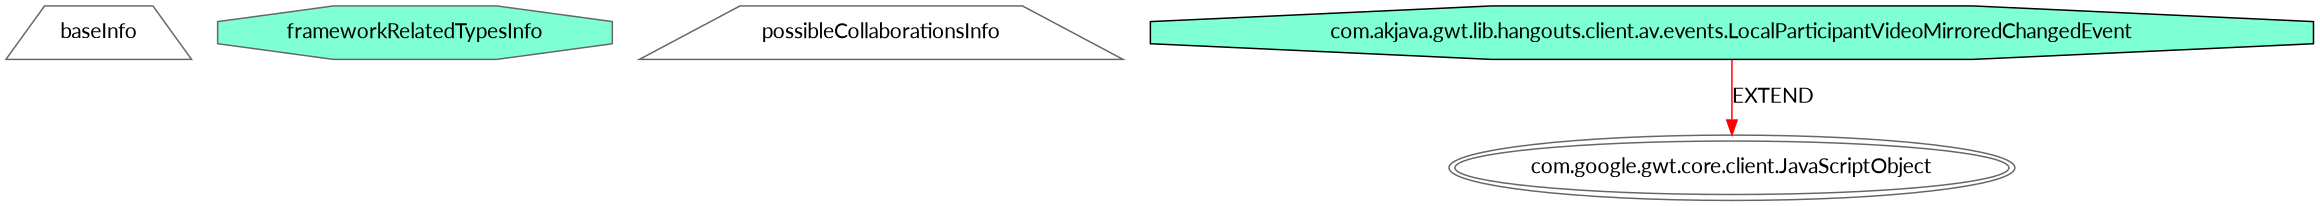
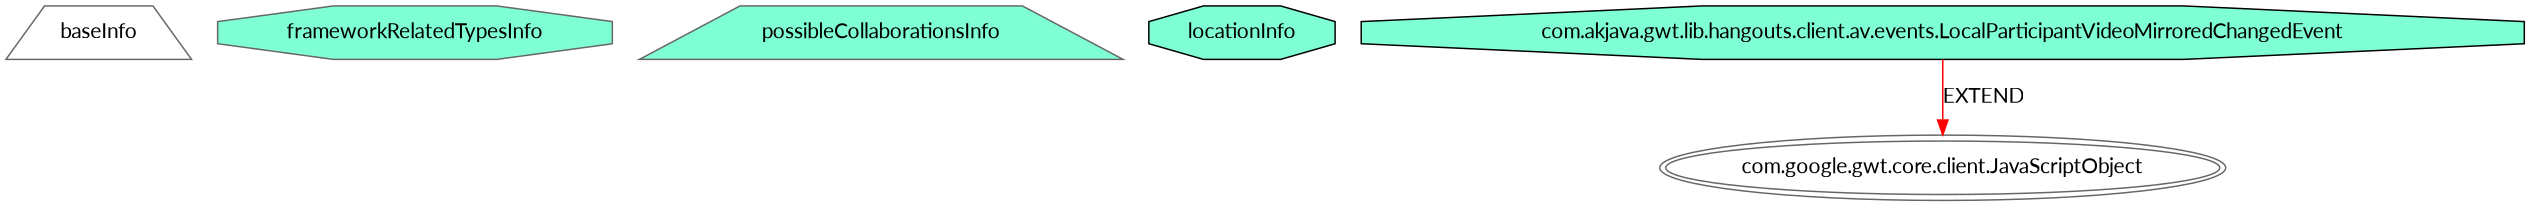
(881, 33) -> (881, 33)
none -> (1242, 33)
